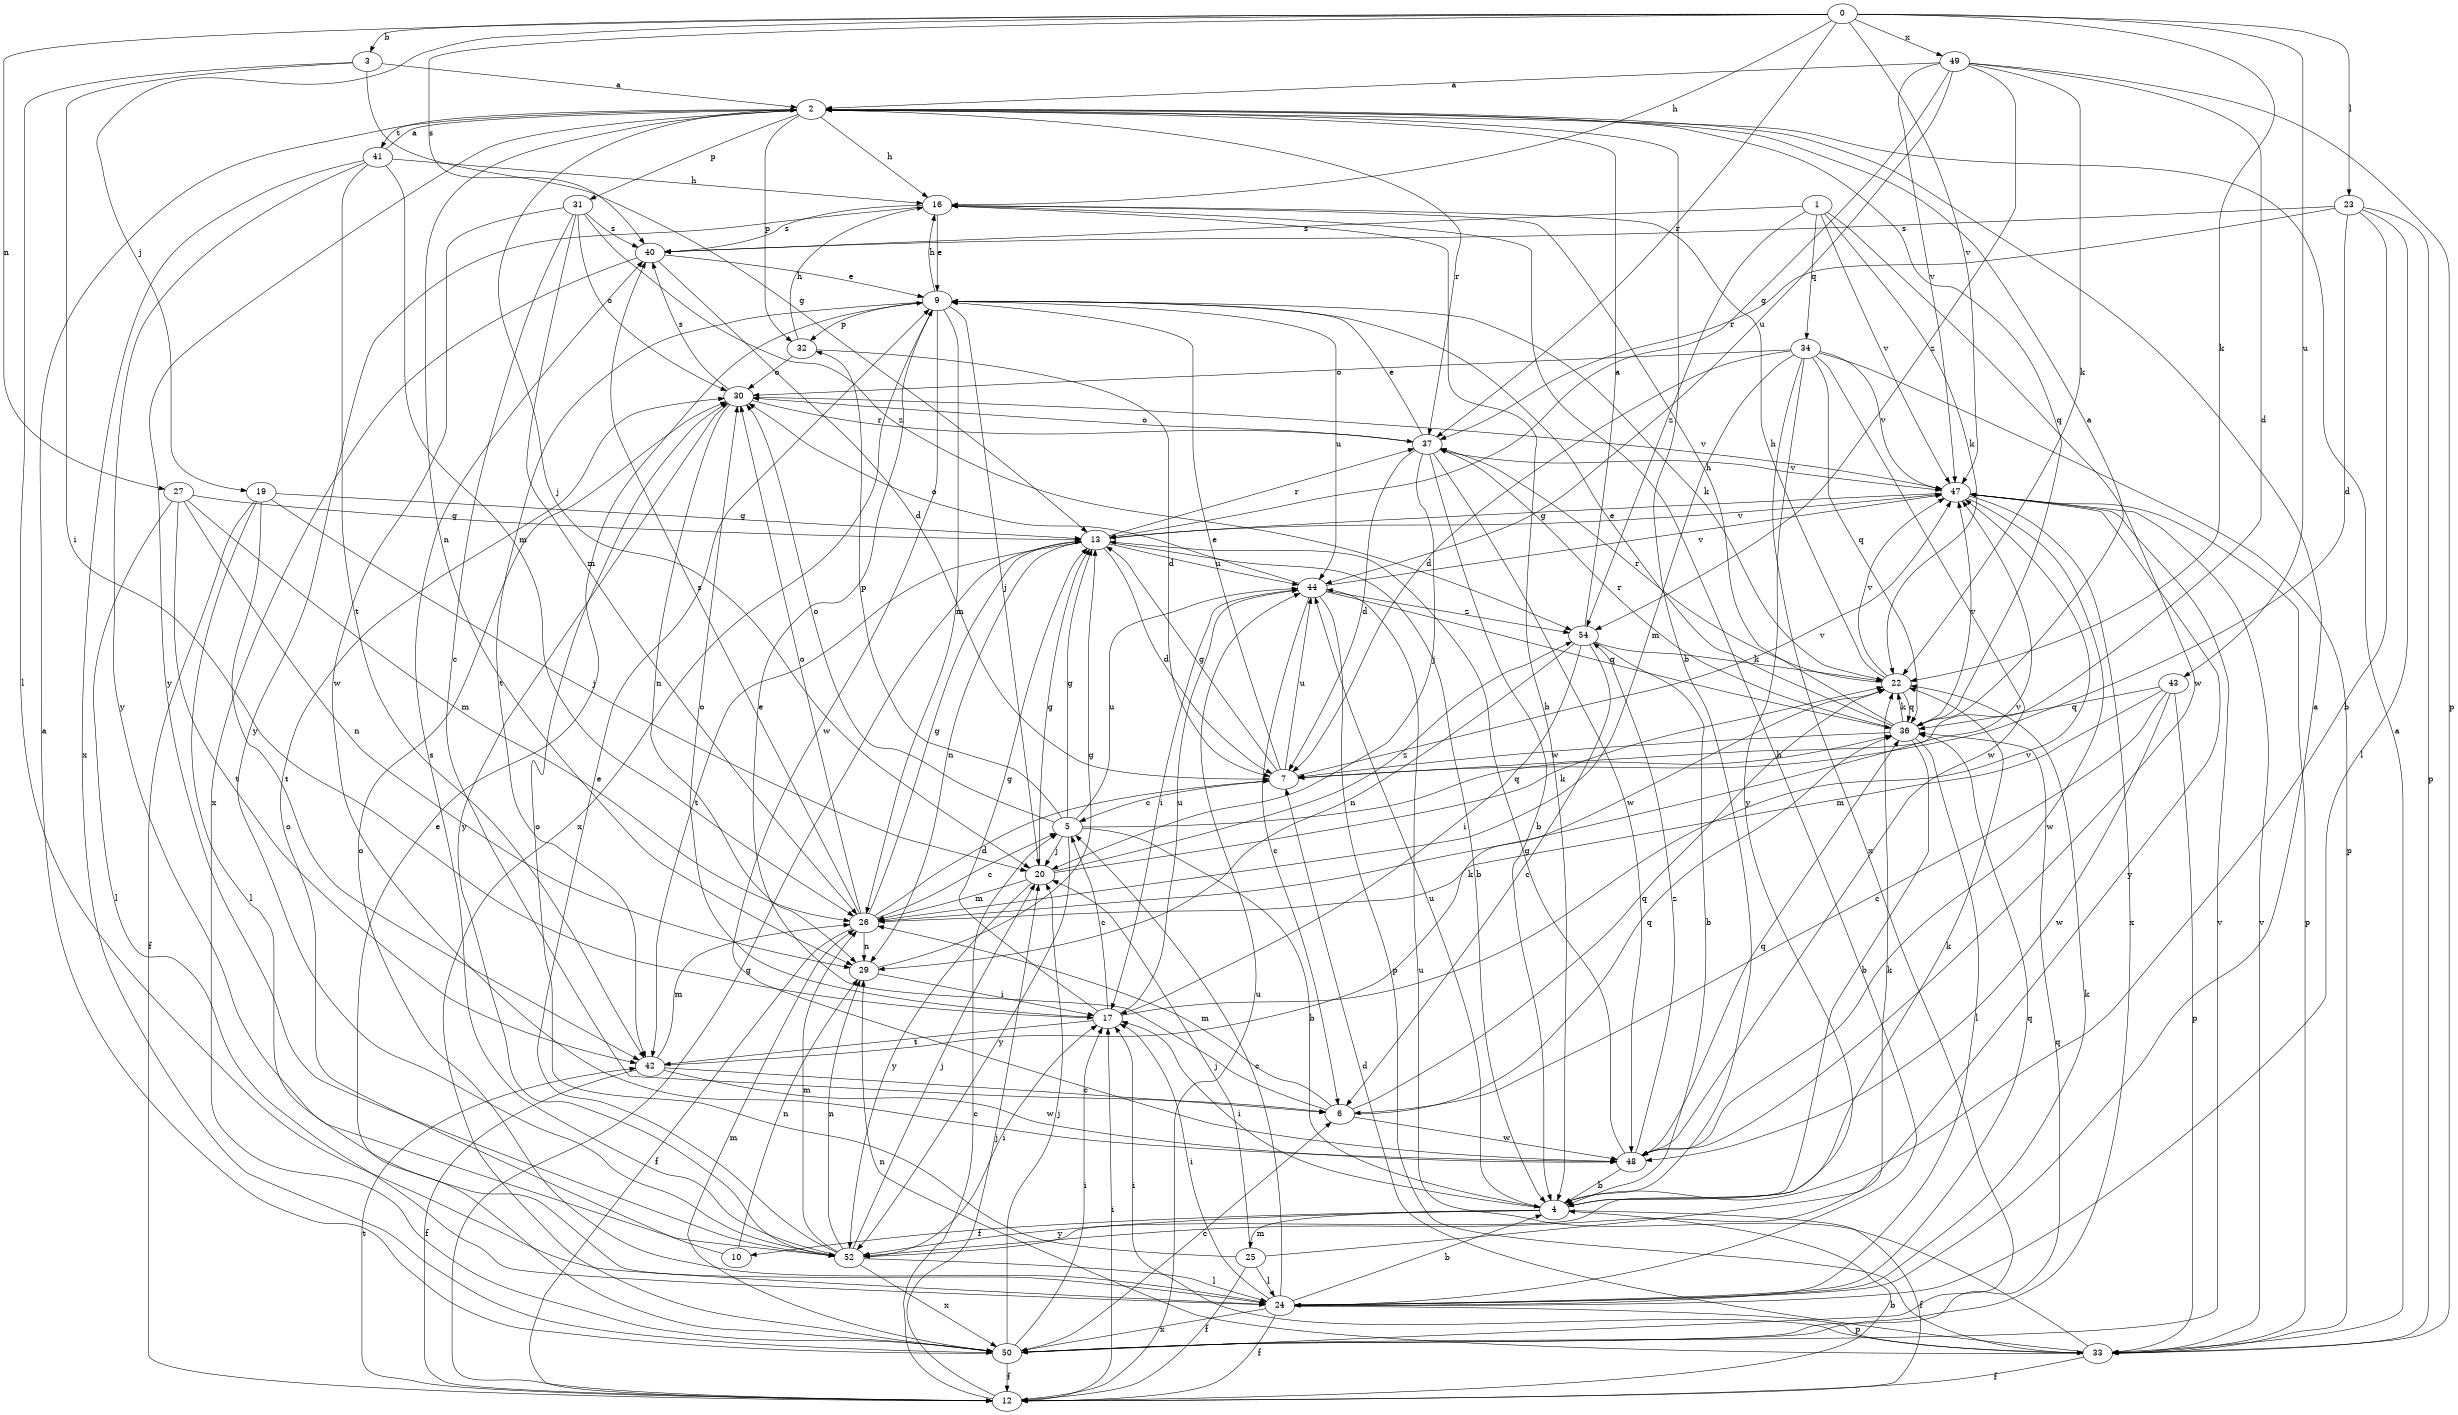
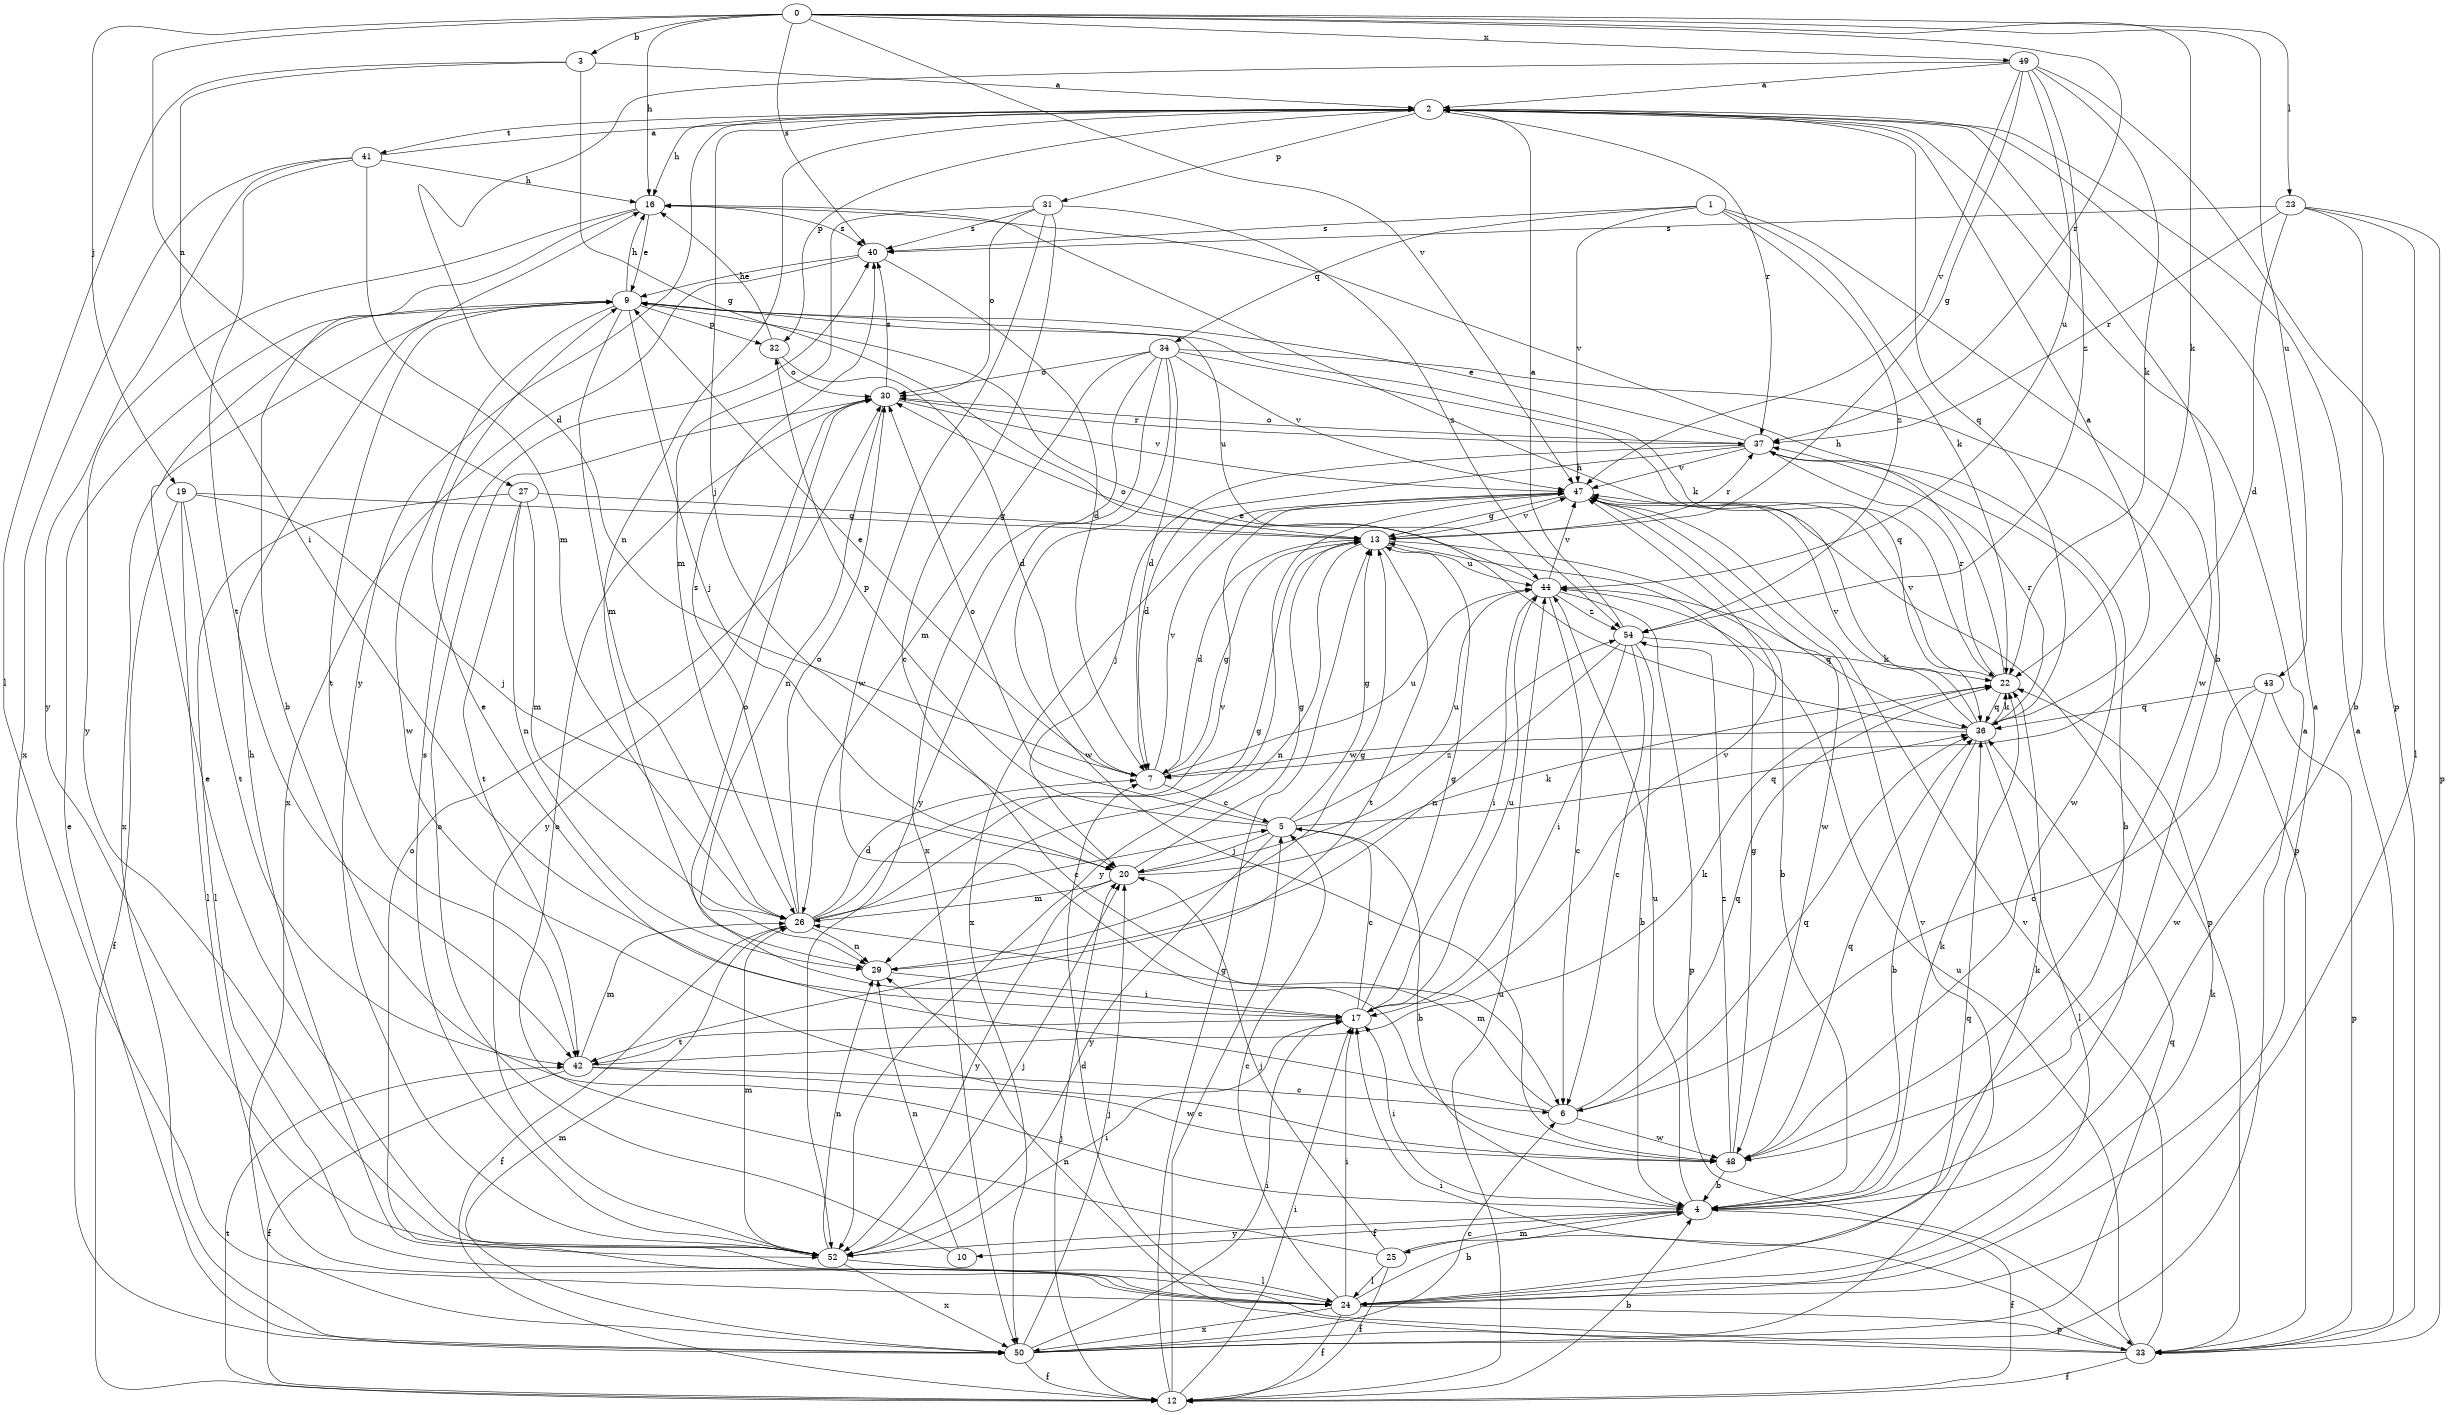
(1499, 860) -> none
